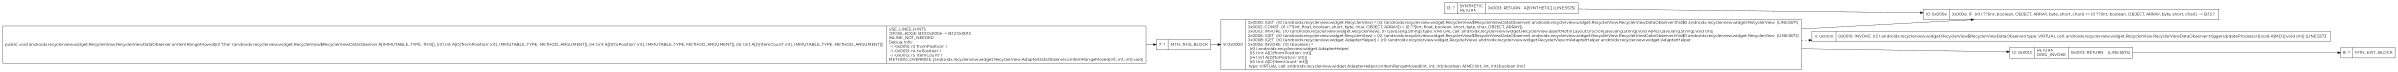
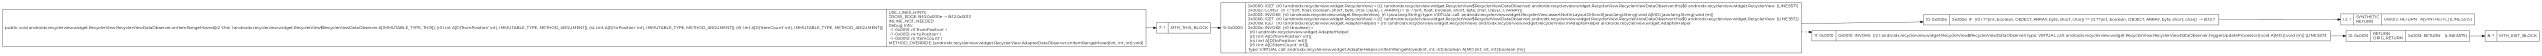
(1749, 11) -> (2278, 20)
(1904, 50) -> (2337, 36)
(2051, 55) -> (2388, 38)
